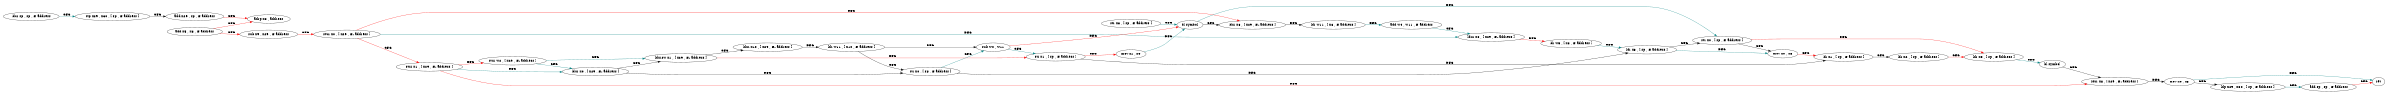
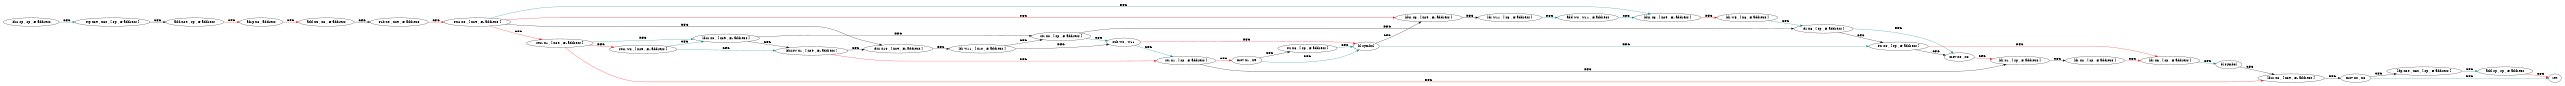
(232, 25) -> (290, 22)
none -> (694, 27)
(228, 34) -> (361, 22)
none -> (1273, 55)
